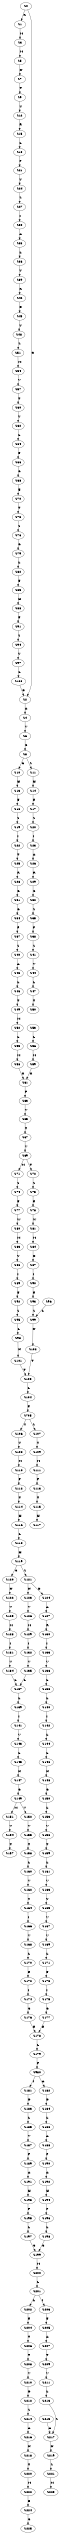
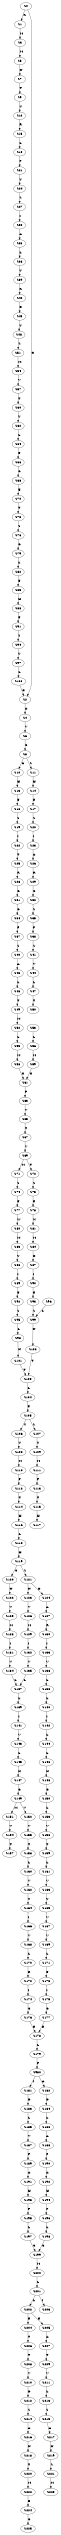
(28, 1416) -> (28, 1416)
(46, 2318) -> (36, 2318)
(56, 2417) -> (46, 2409)
